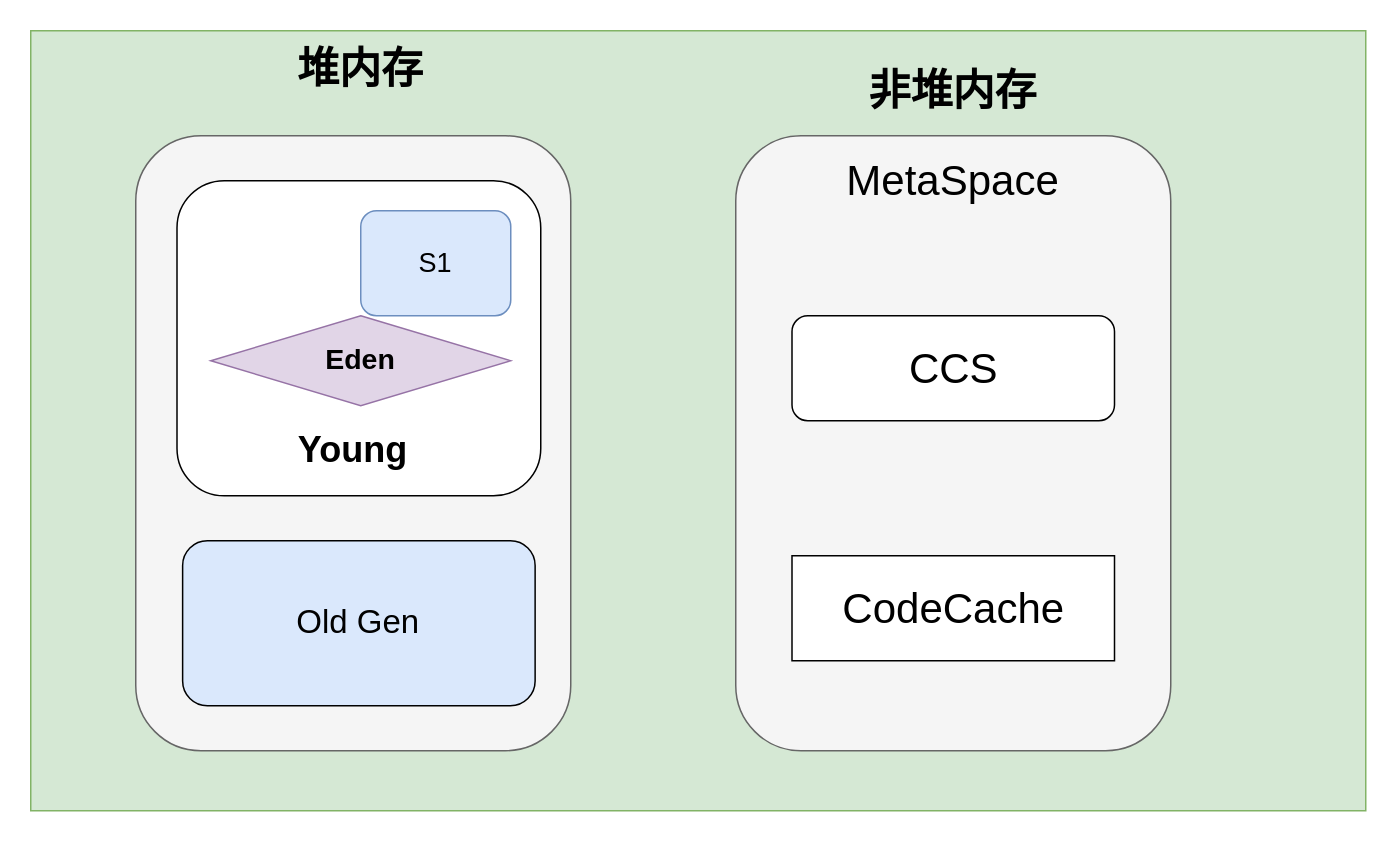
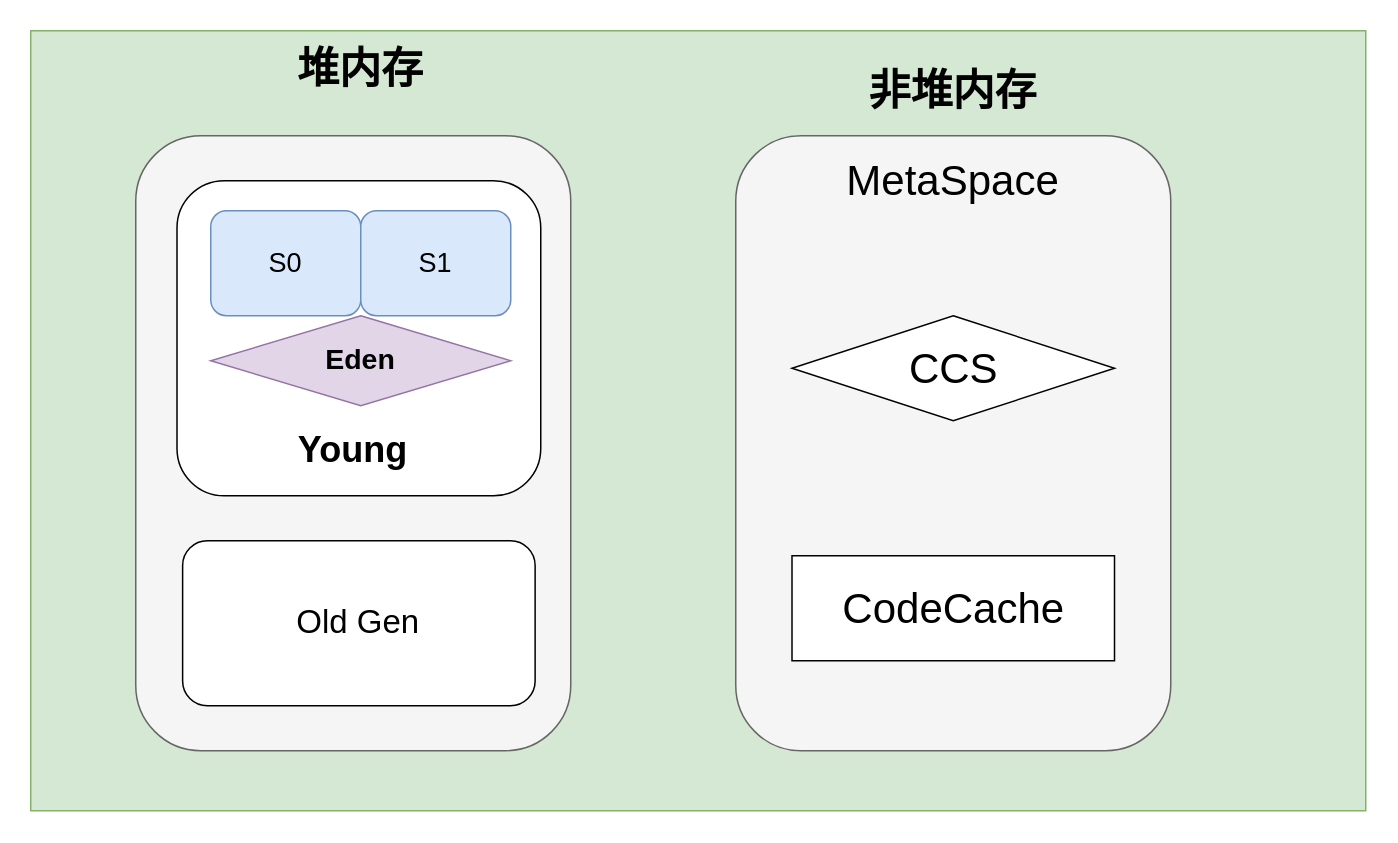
none -> (286, 263)
(953, 368) -> (953, 368)
(359, 623) -> (359, 623)
